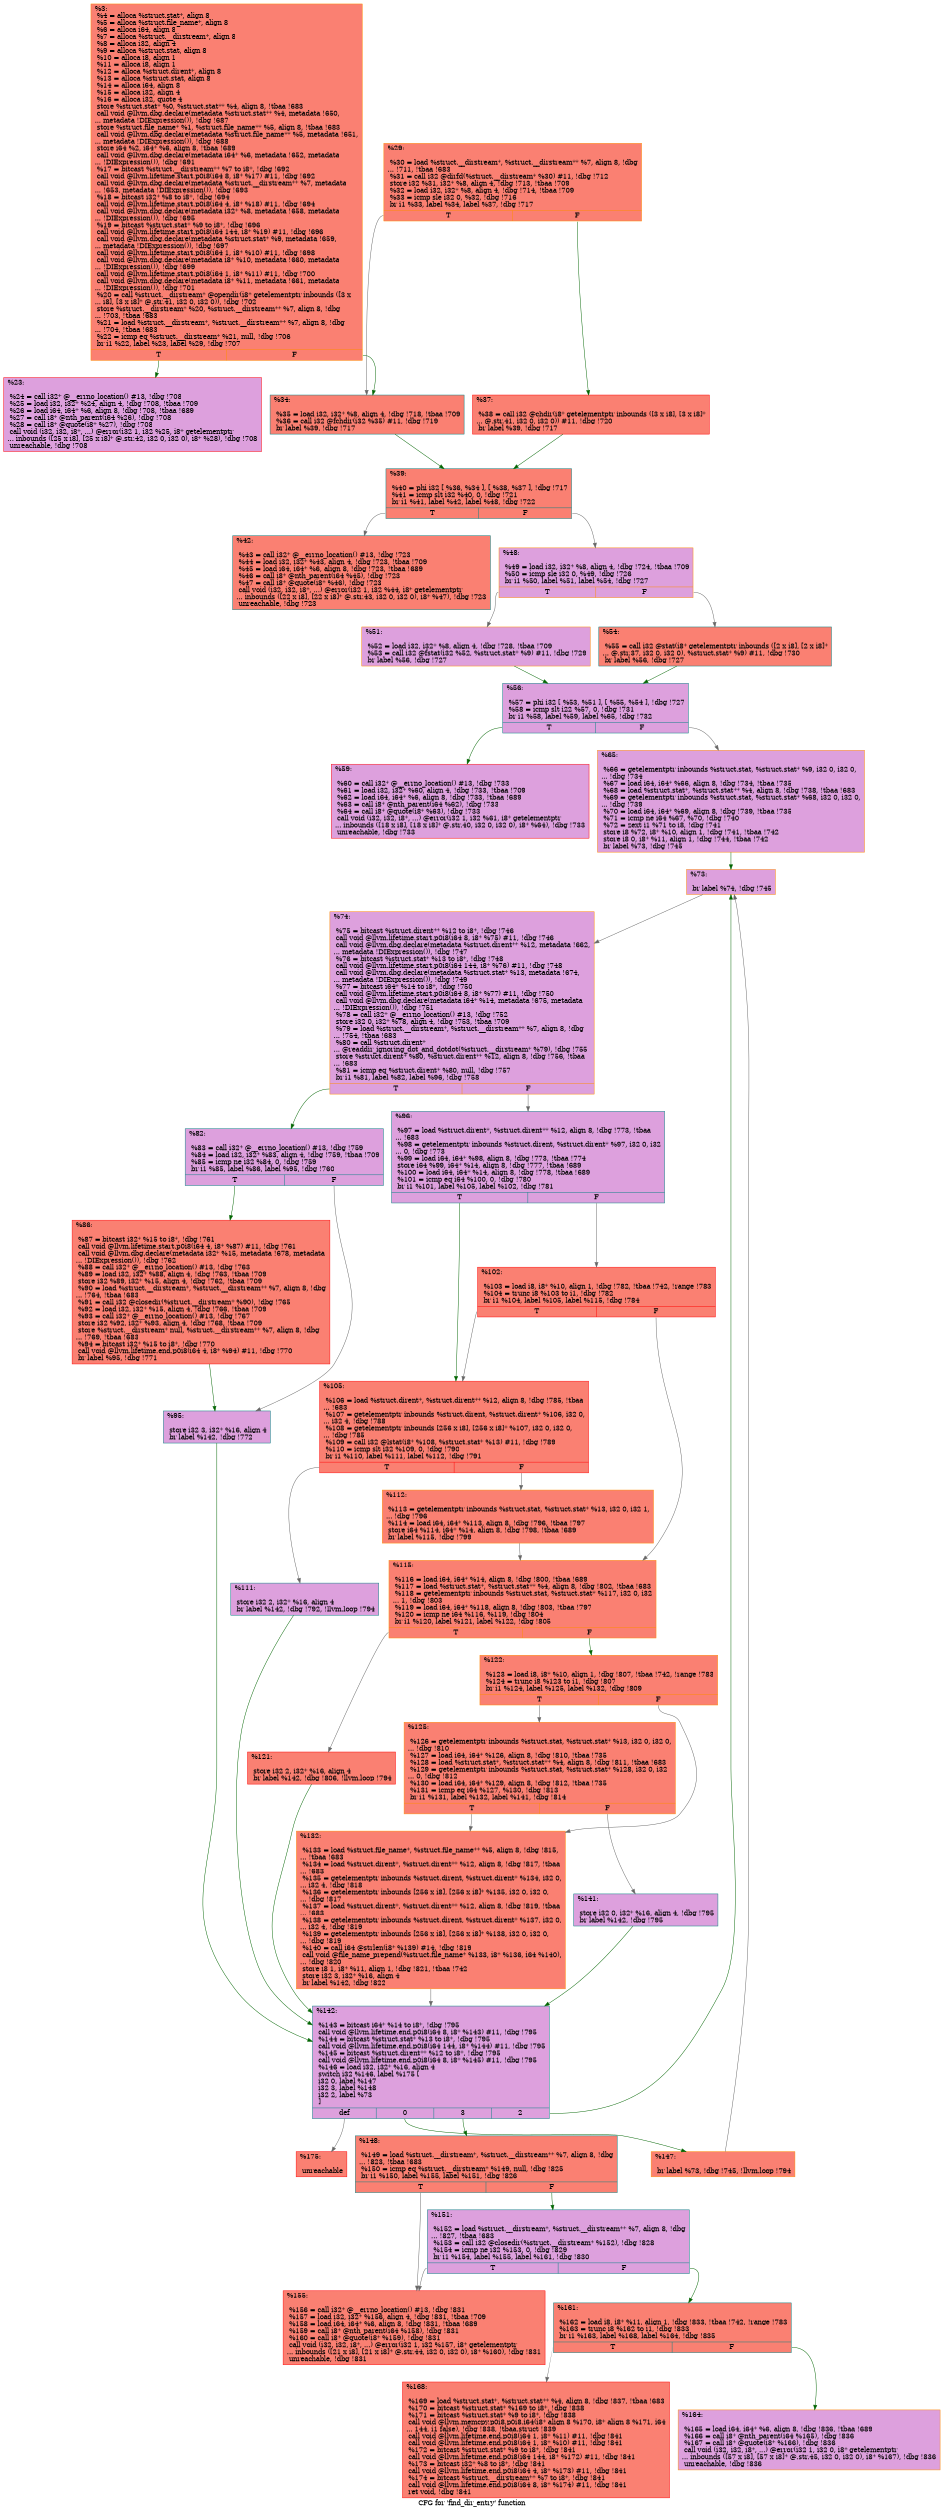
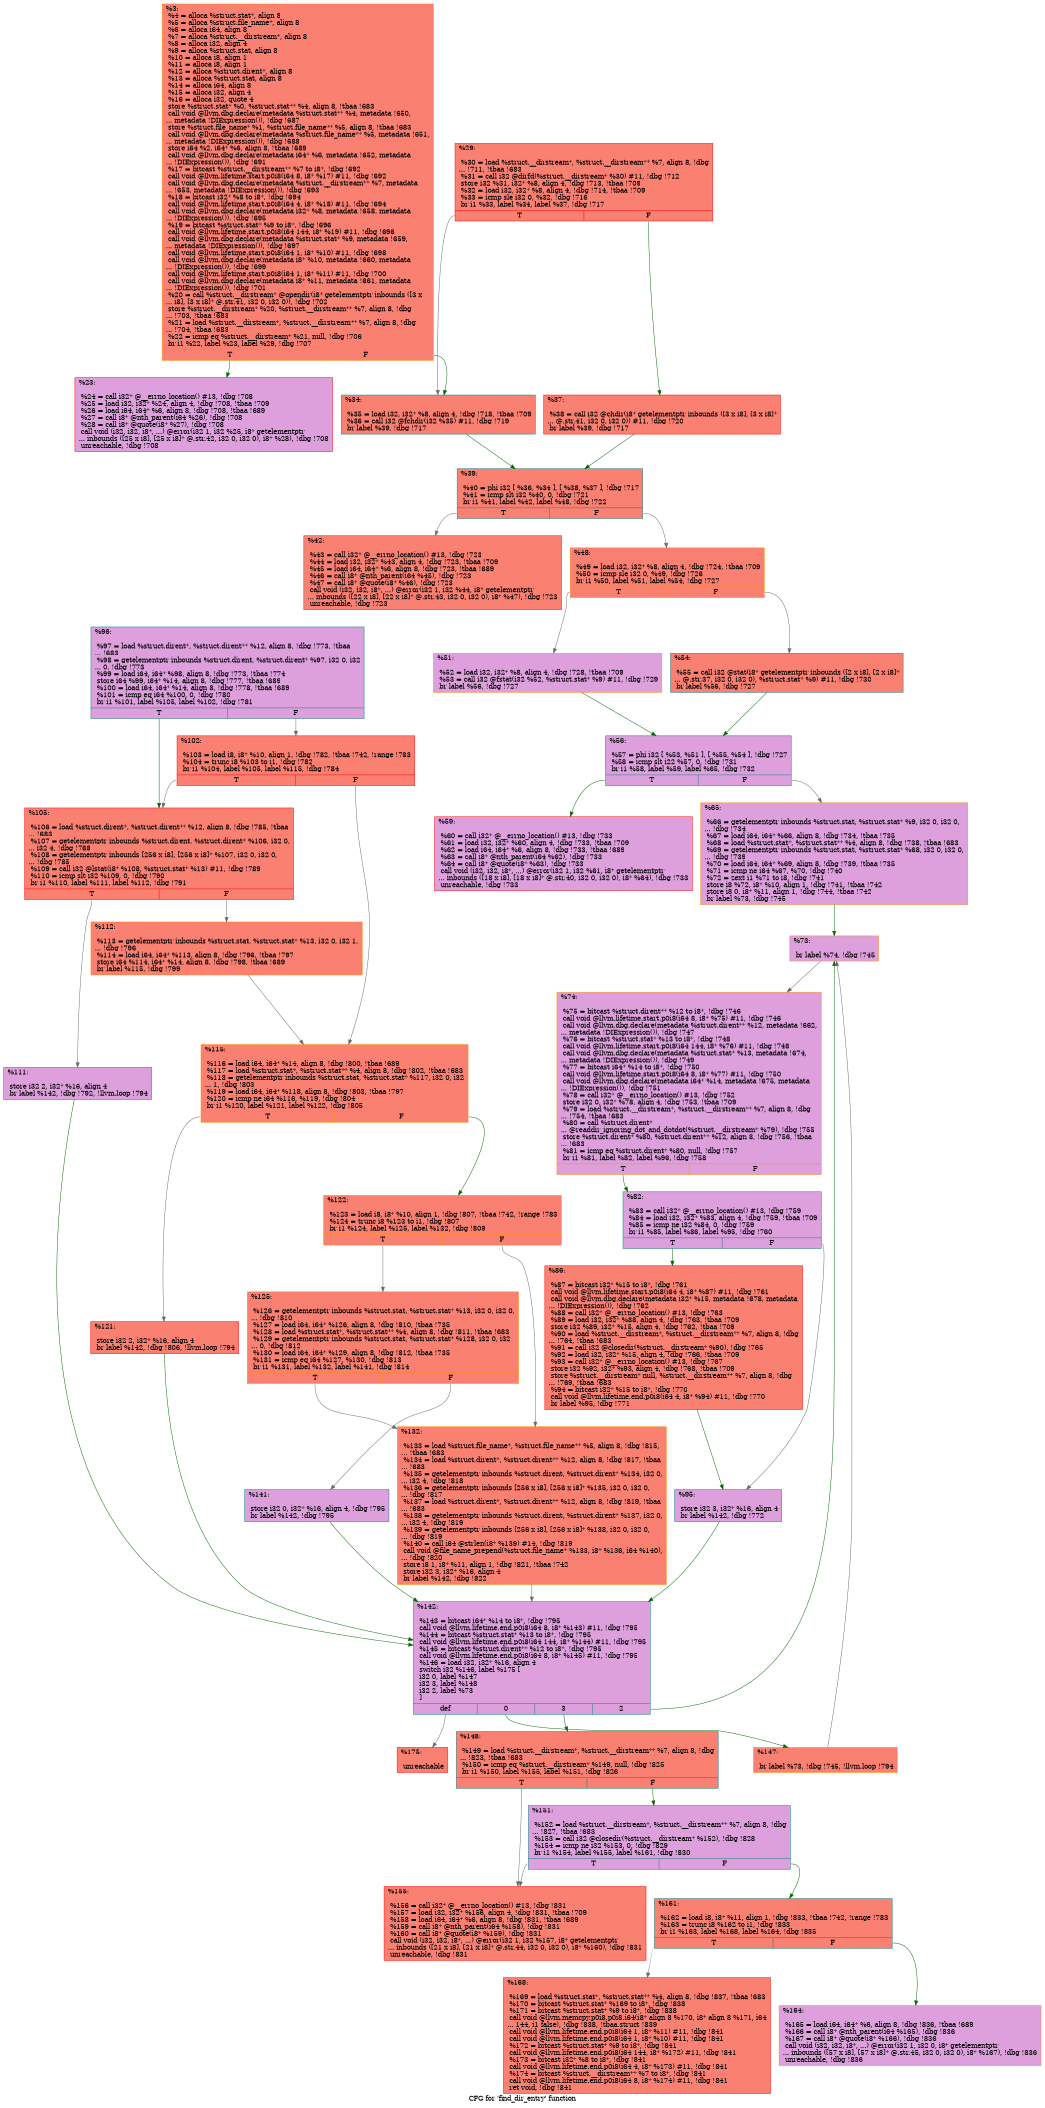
(513, 182) -> (584, 182)
(596, 573) -> (667, 573)
(528, 1100) -> none
